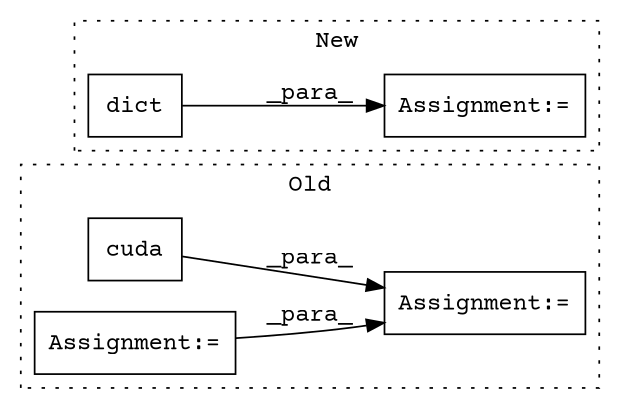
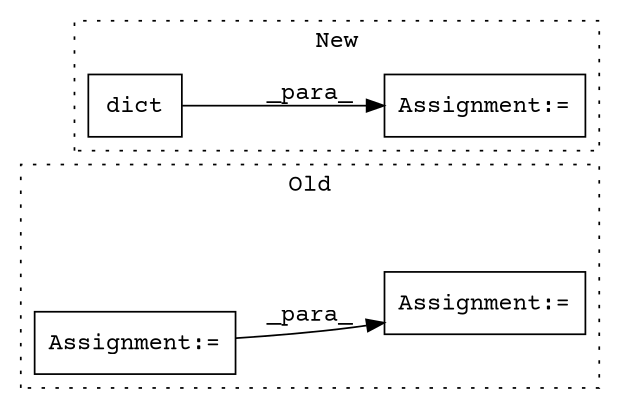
(135, 249) -> none
